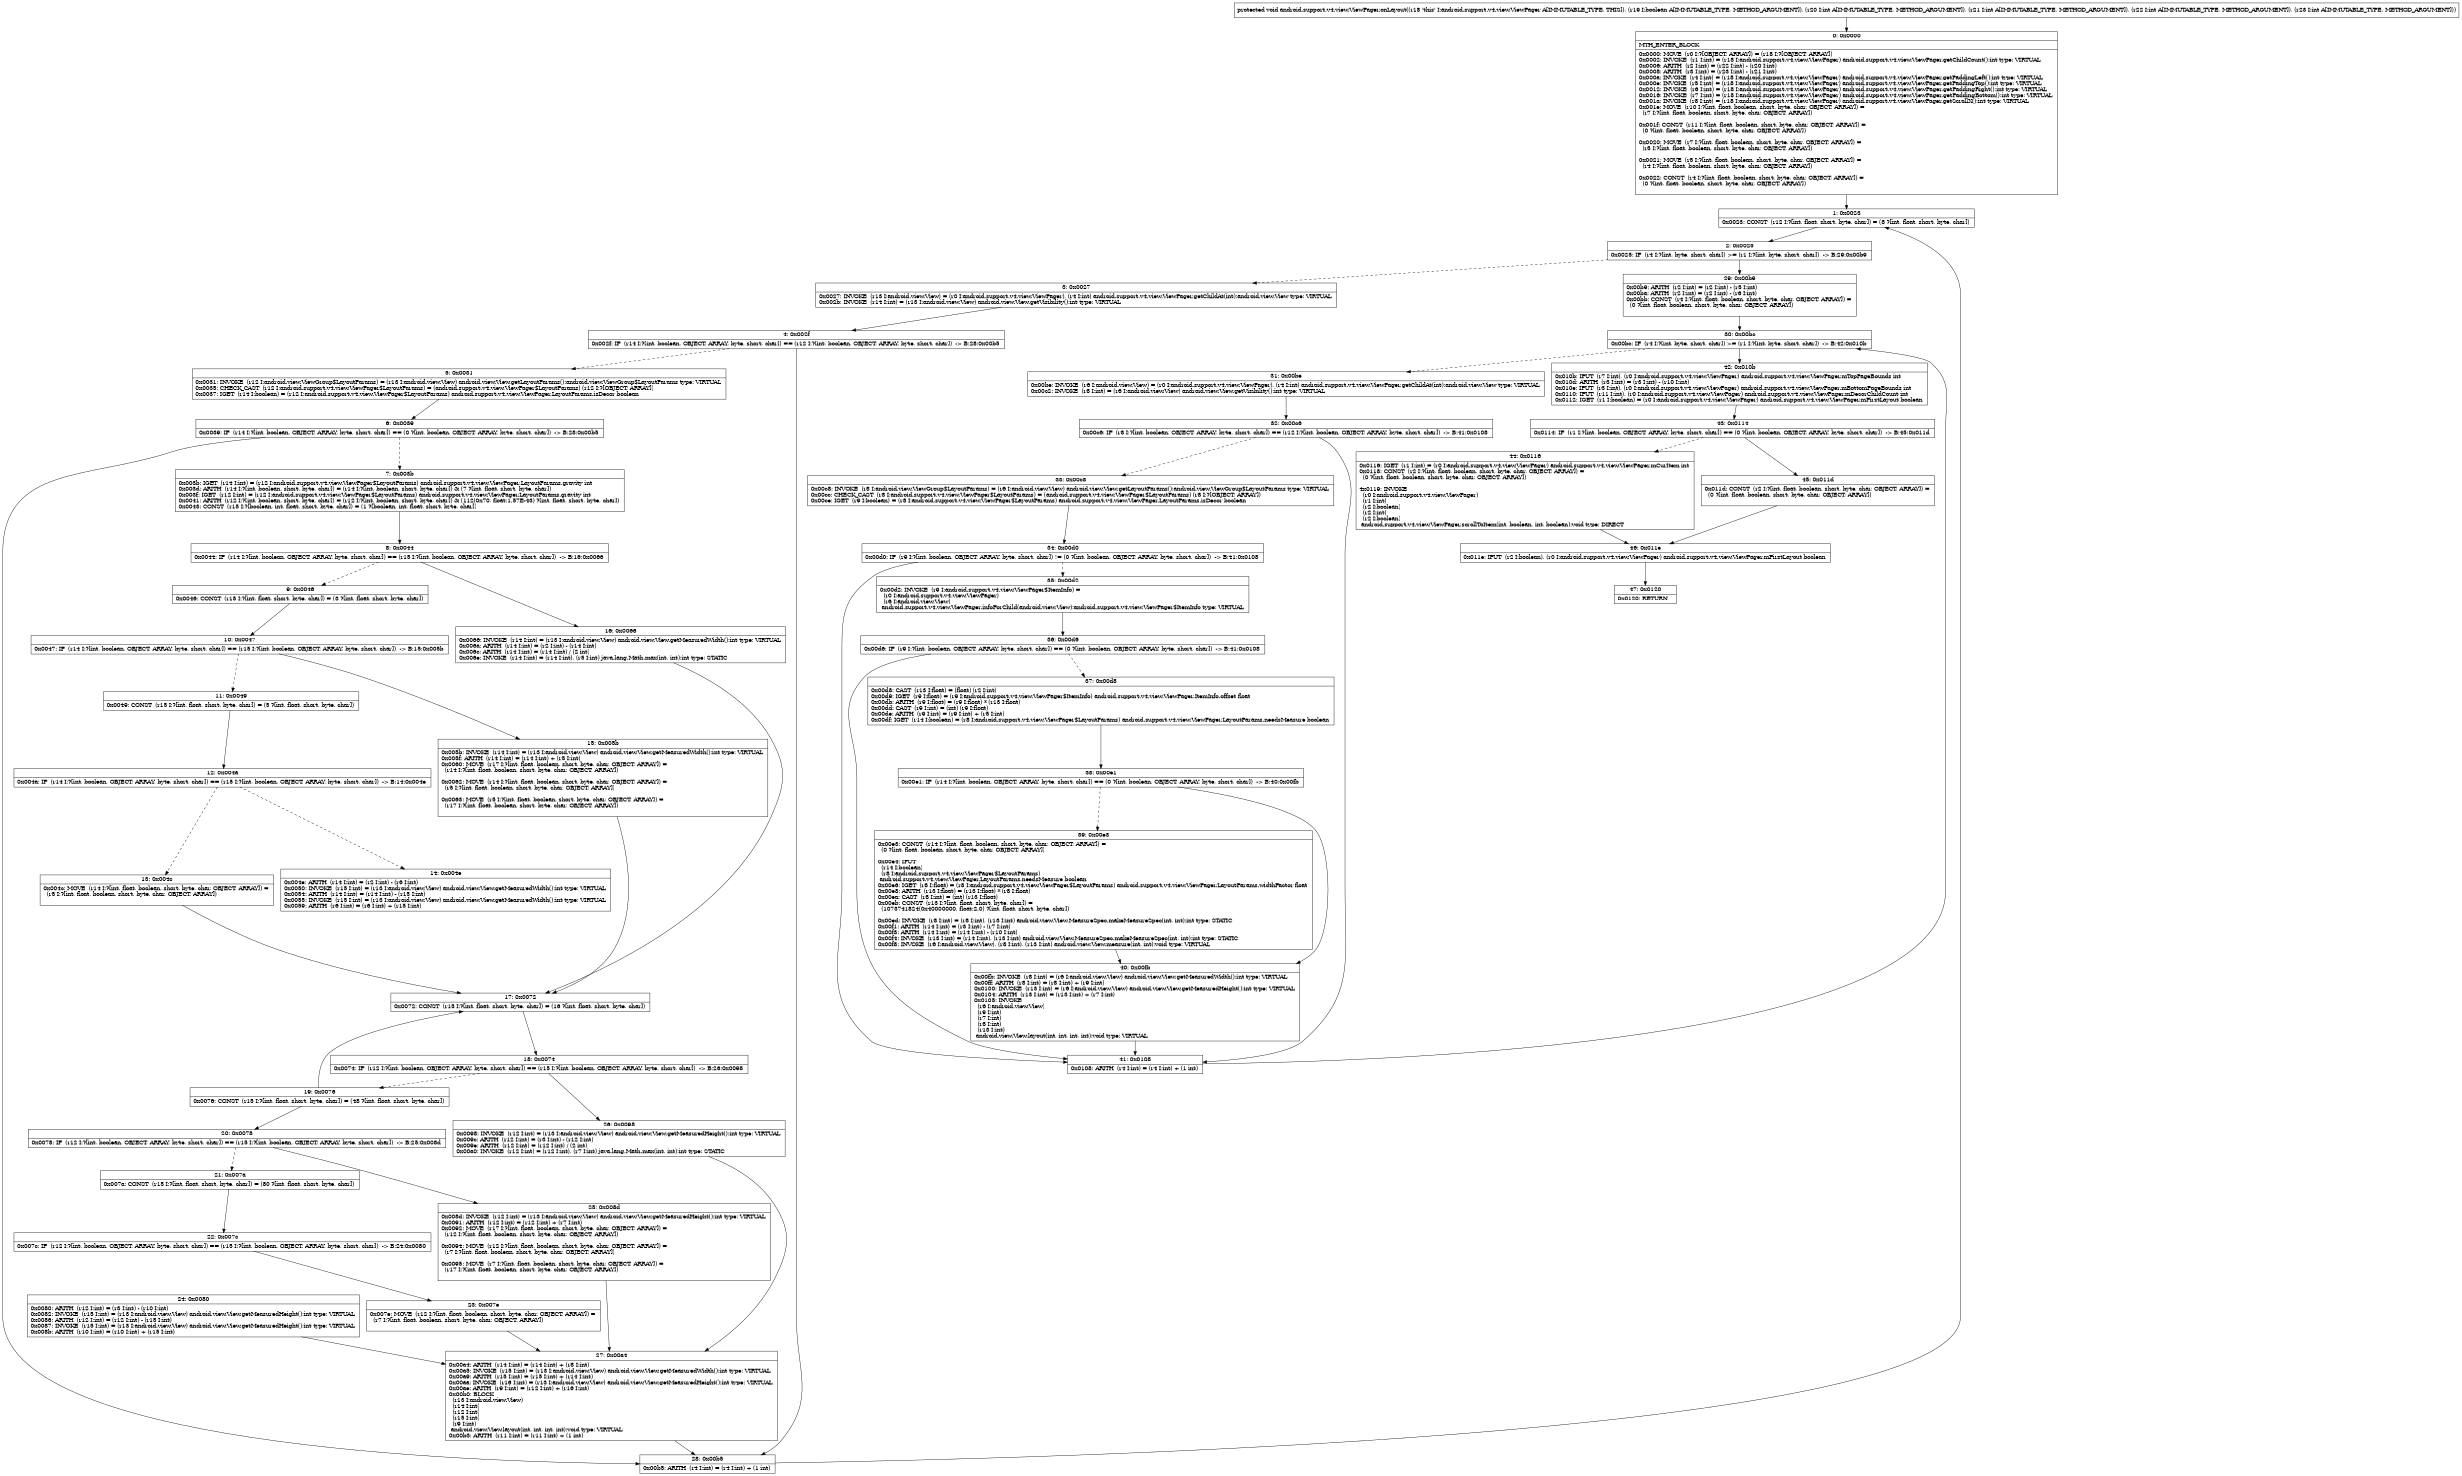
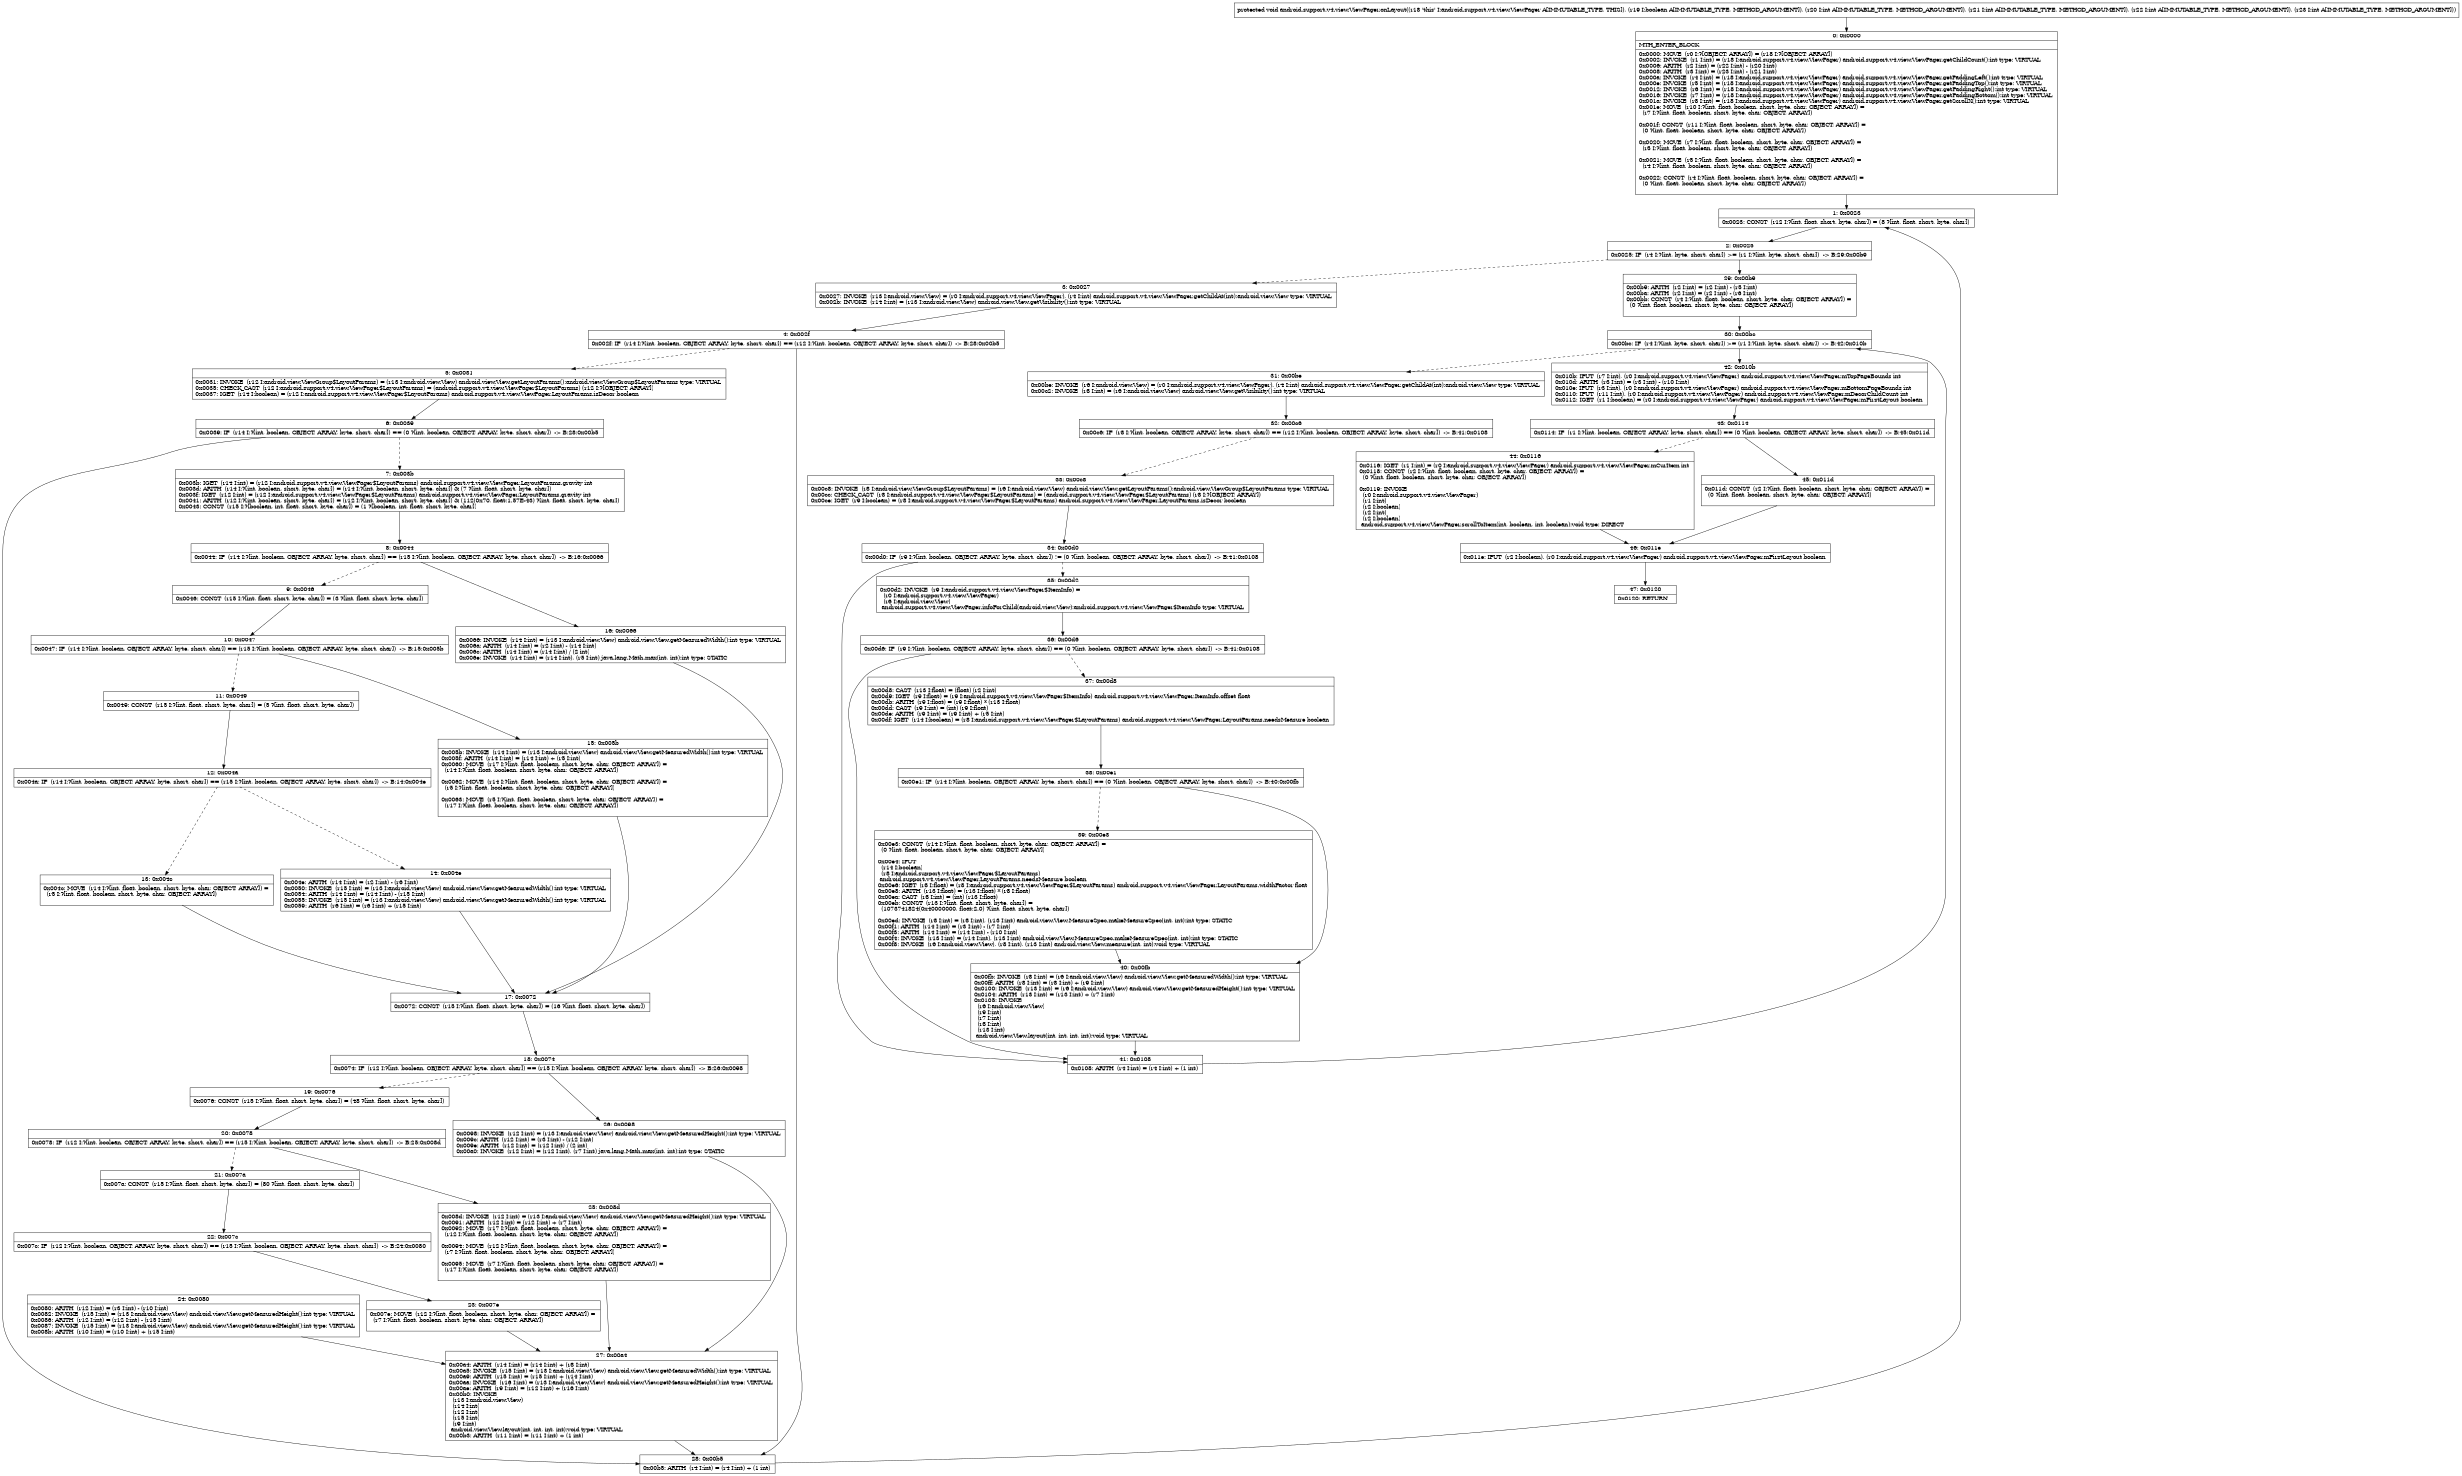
(1385, 489) -> (1385, 489)
(1345, 789) -> none
(374, 1032) -> (486, 950)
(473, 1395) -> (475, 1395)
